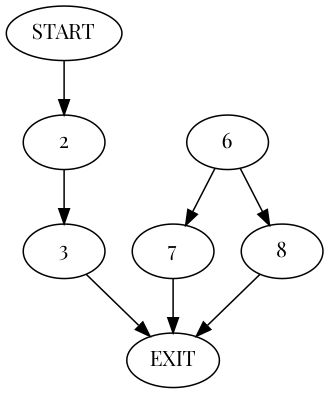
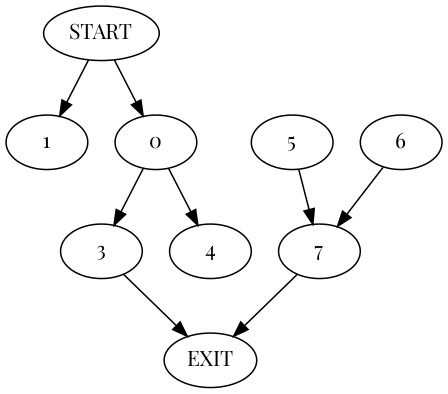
none -> (47, 142)
(64, 142) -> (156, 142)
none -> (292, 142)
none -> (210, 251)
(282, 251) -> none
